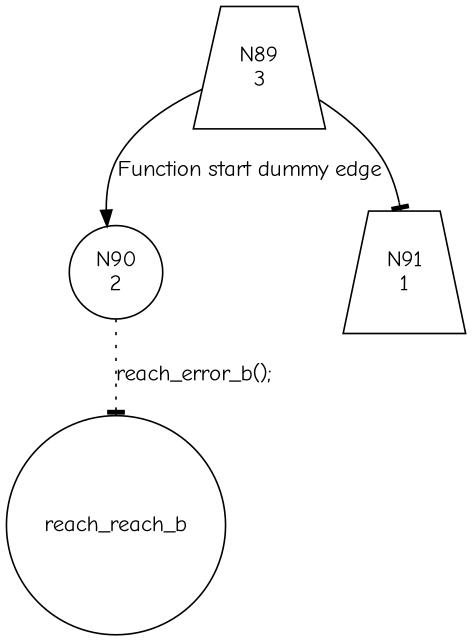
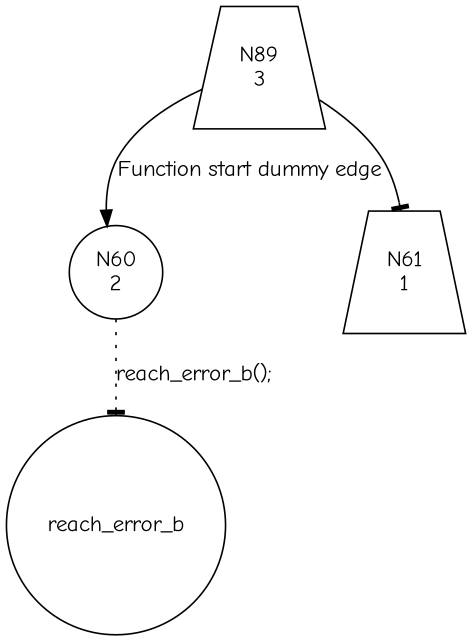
(116, 272) -> (116, 272)
(404, 272) -> (404, 272)
(116, 525) -> (116, 525)
